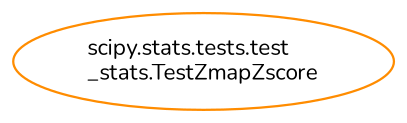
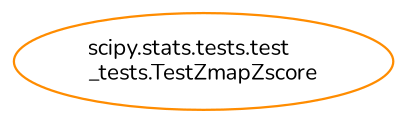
(204, 61) -> (204, 61)
